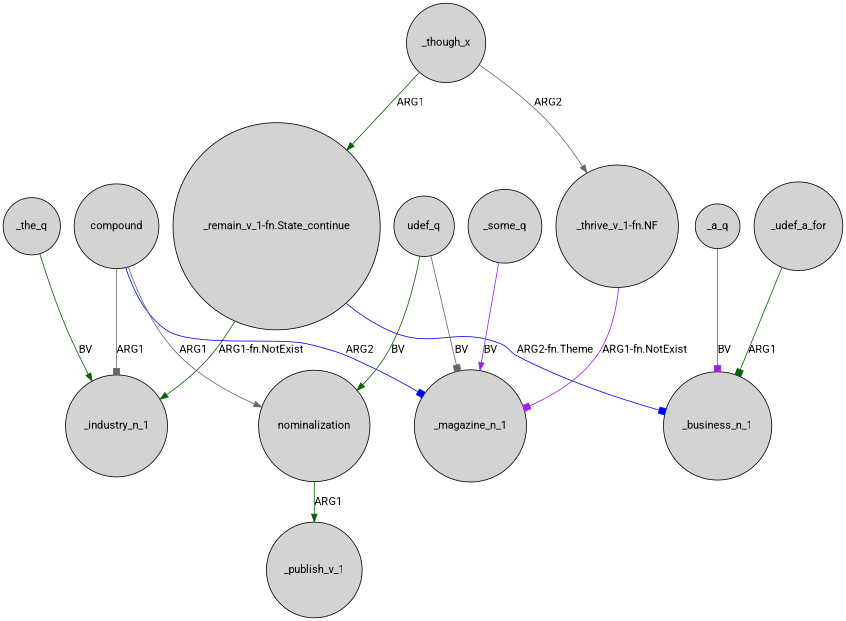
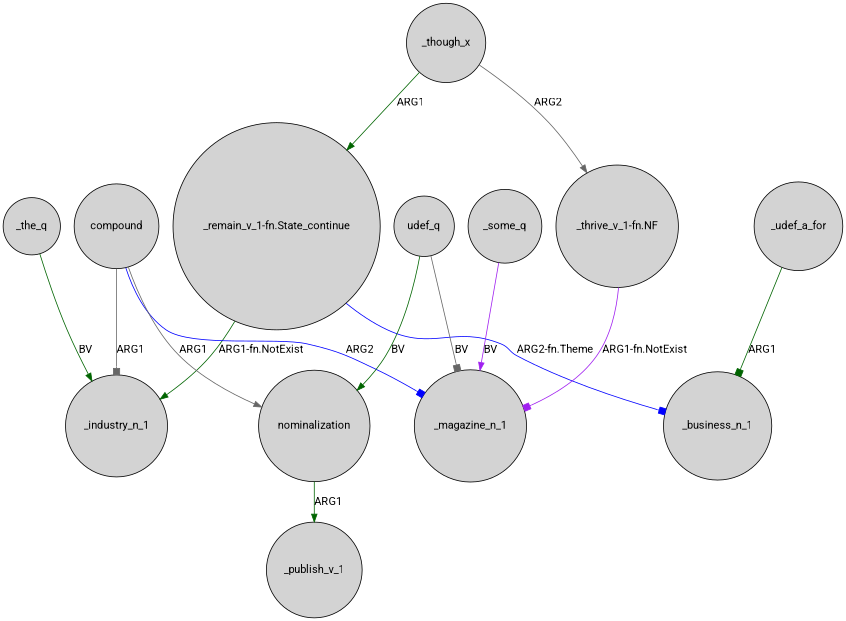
(718, 226) -> none
